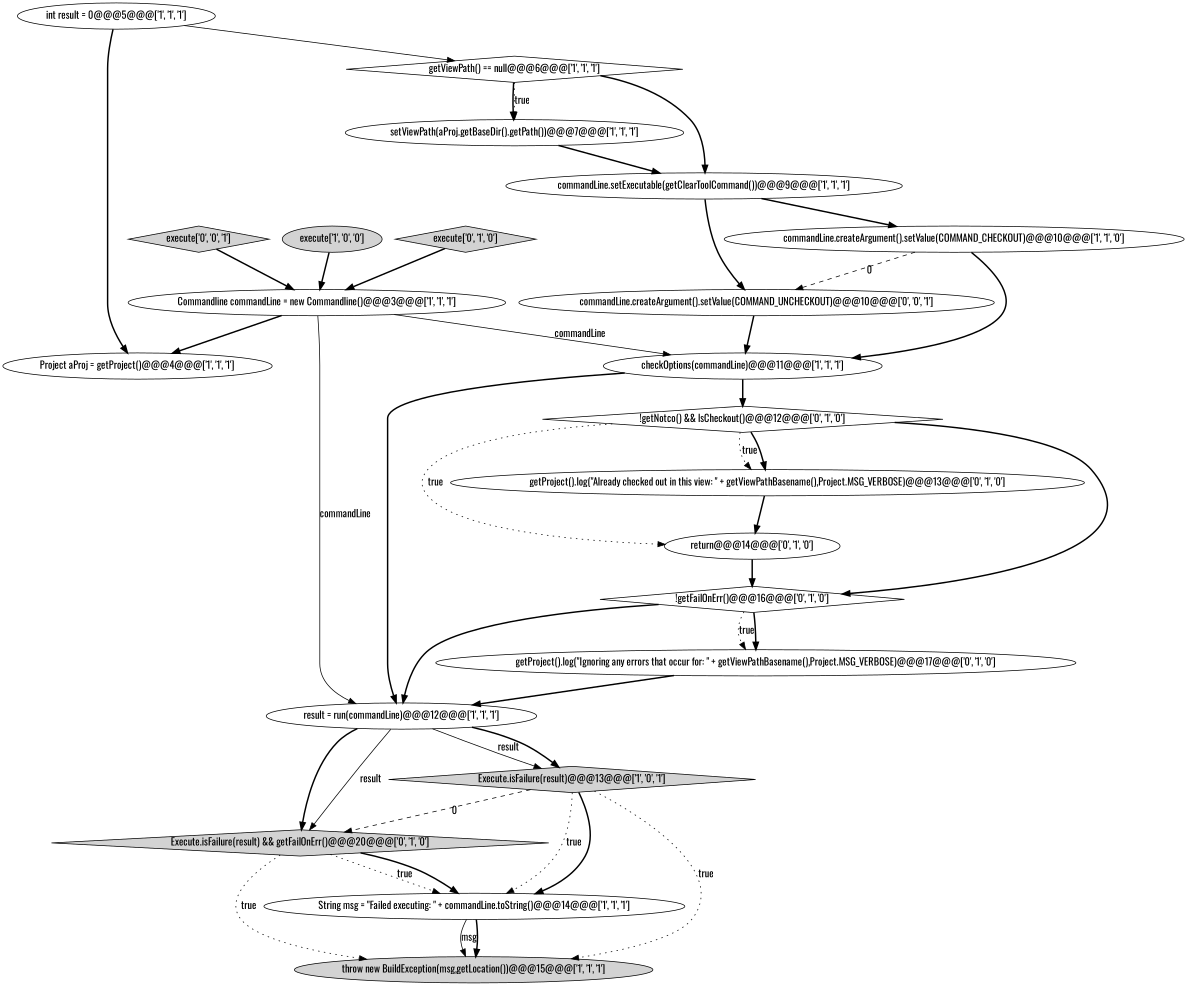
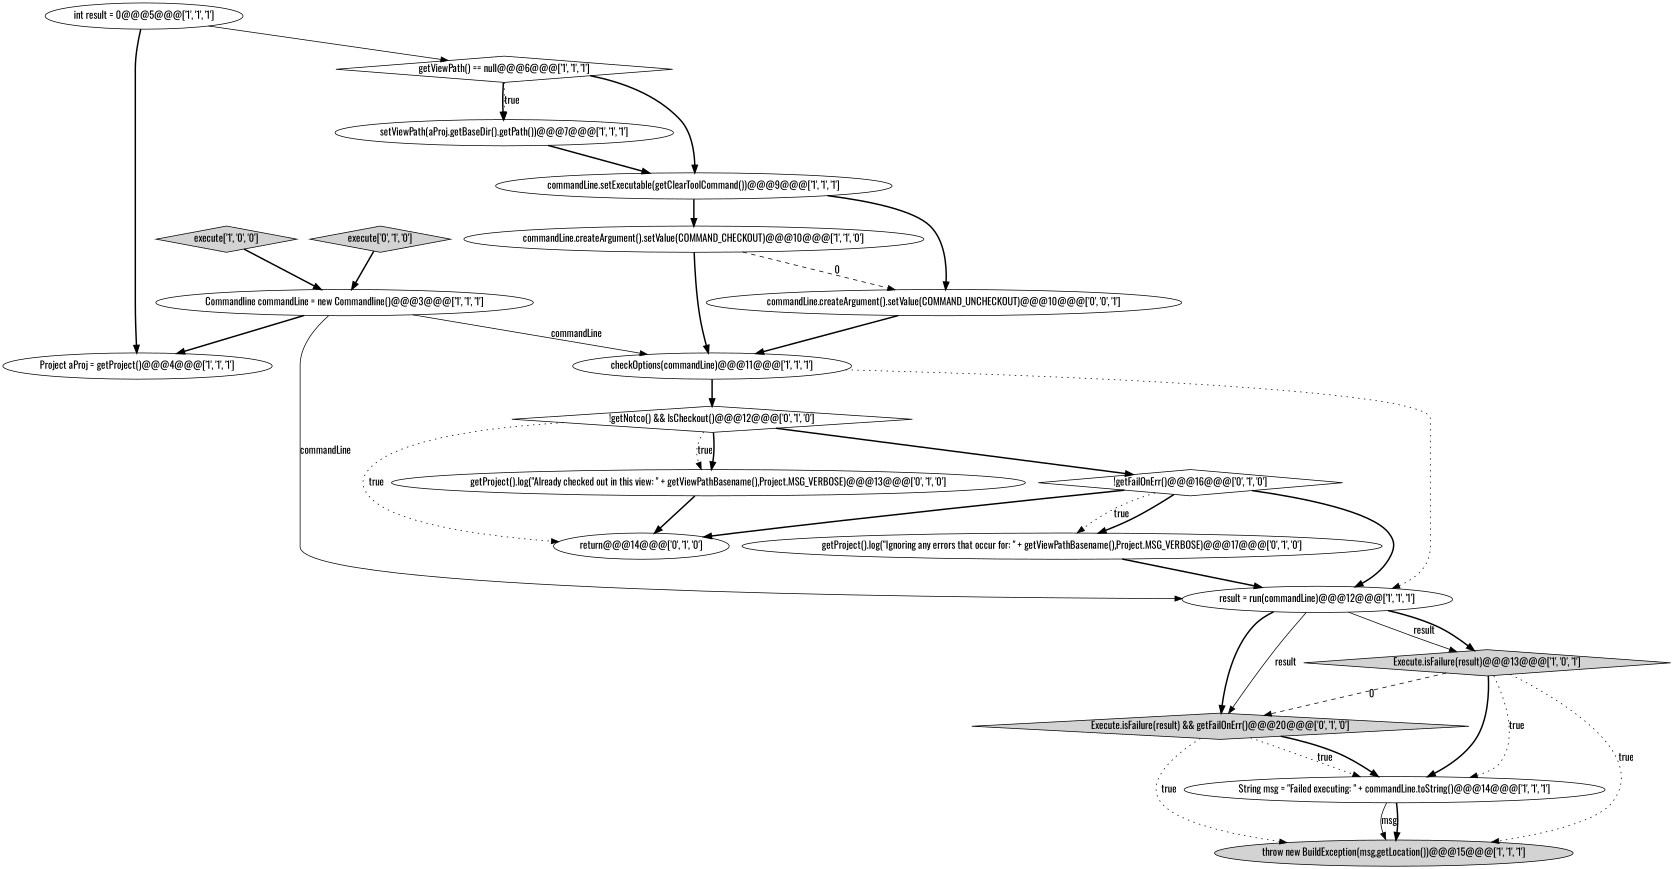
(199, 239) -> none
(332, 239) -> (226, 239)
(388, 435) -> (1231, 387)
(752, 569) -> (918, 512)
